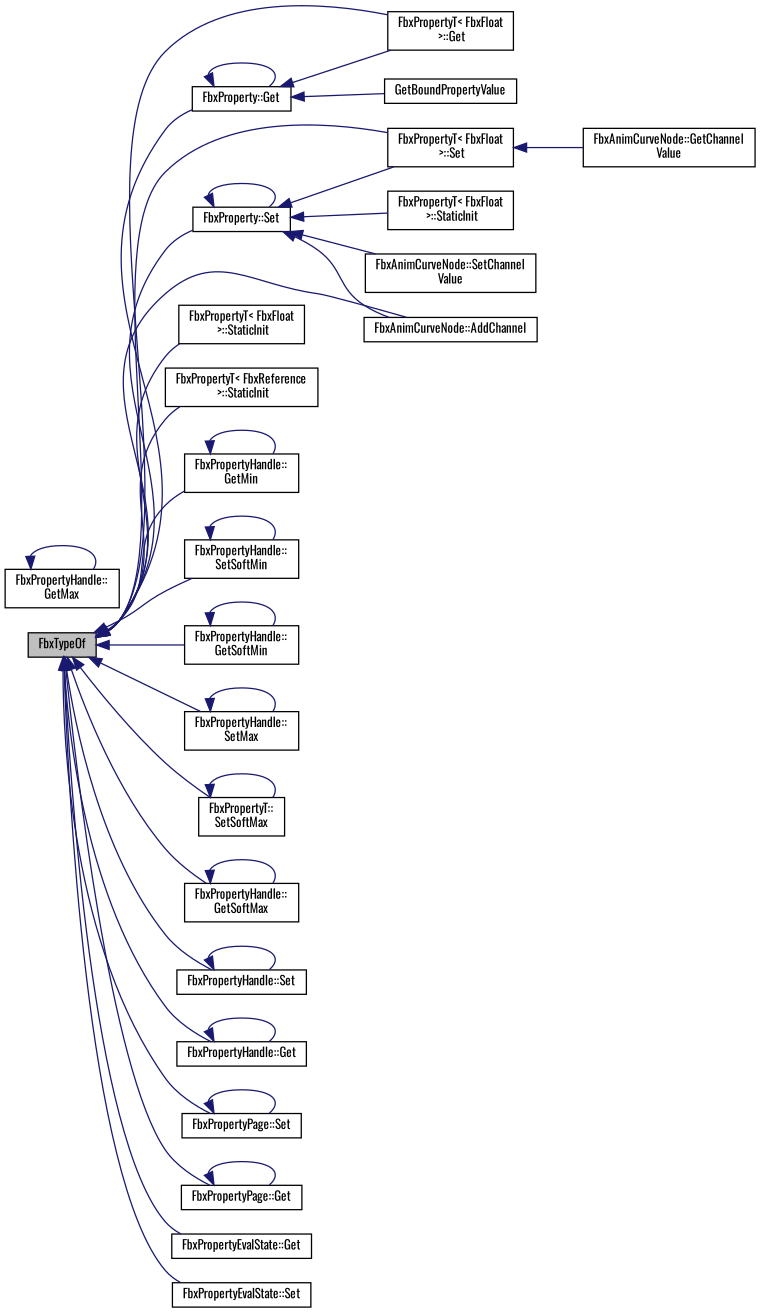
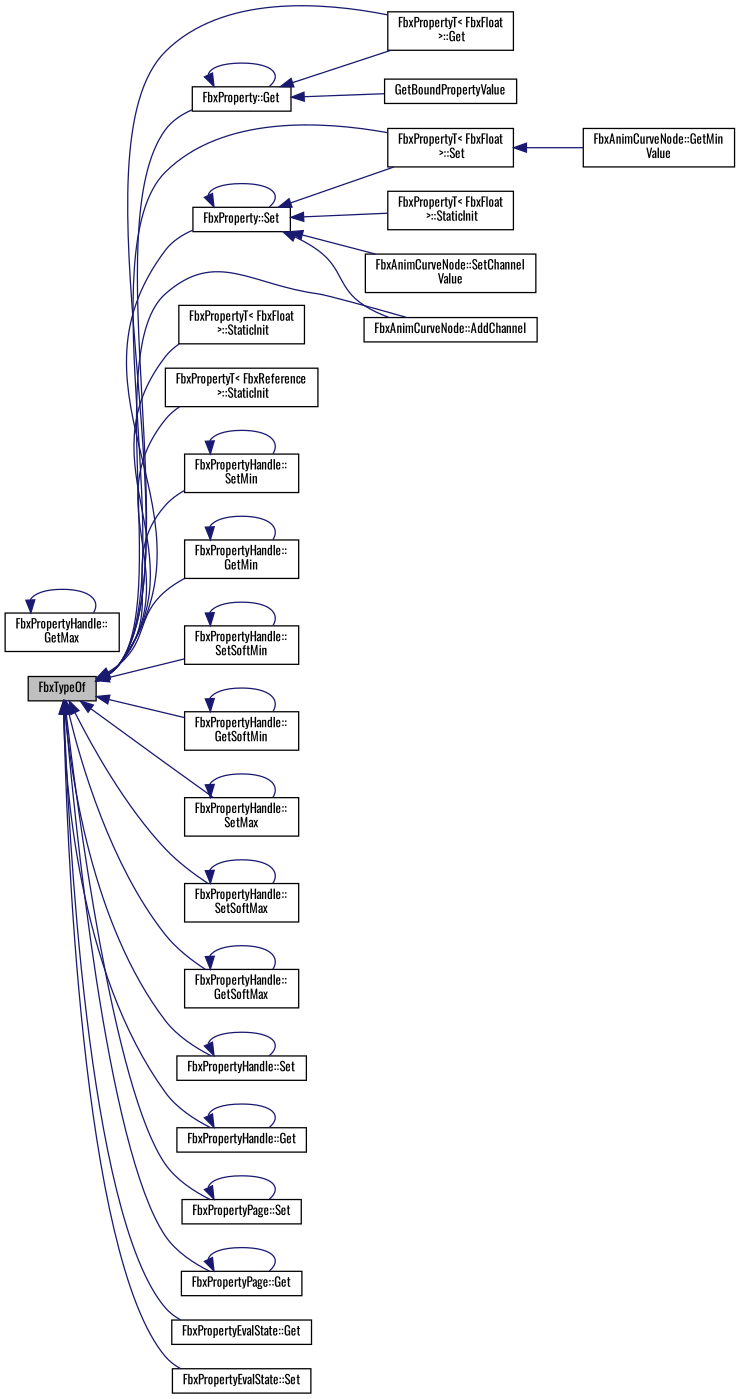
(669, 148) -> (659, 148)
none -> (242, 473)
(242, 817) -> (242, 903)
